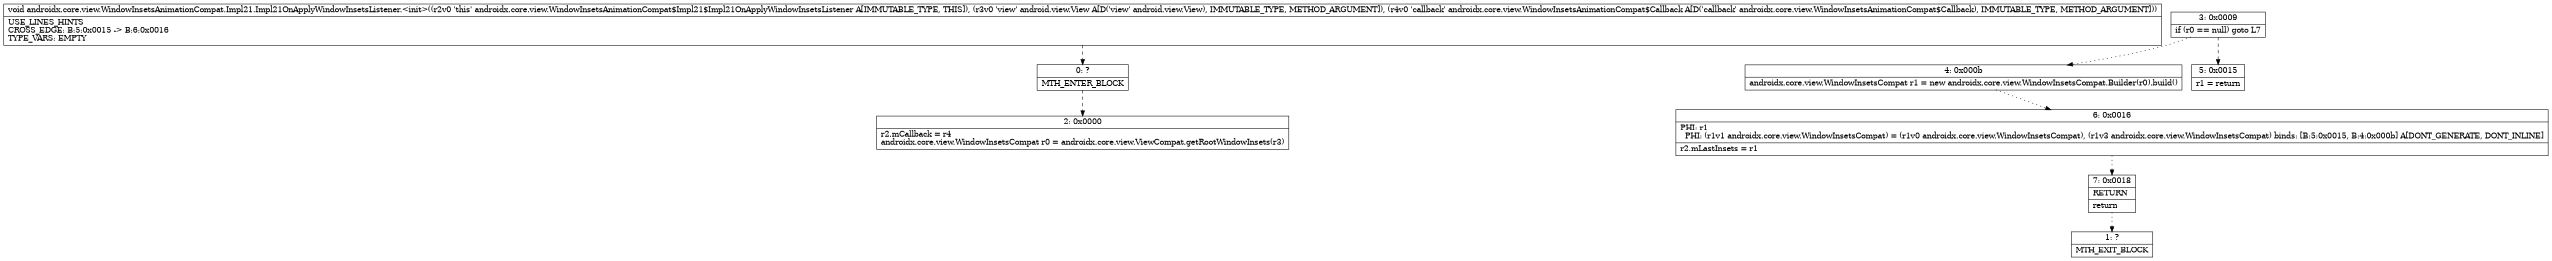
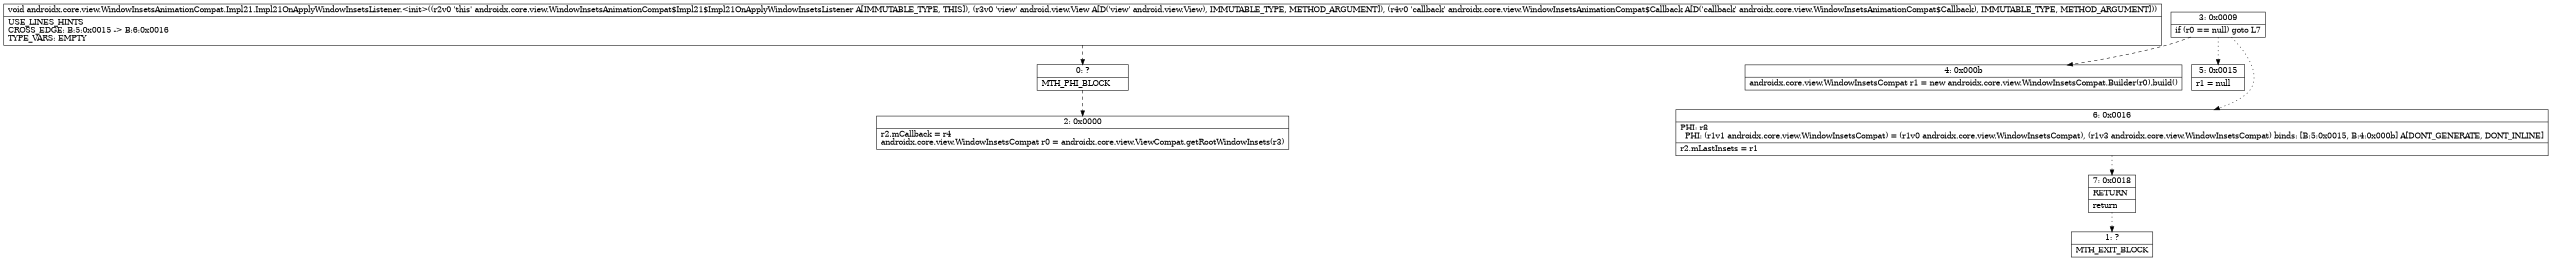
(2218, 48) -> (2218, 48)
(2132, 53) -> (2132, 53)
(1083, 84) -> (1076, 84)
(2218, 84) -> (2213, 84)
(2021, 99) -> (2254, 79)
(1695, 128) -> (1695, 128)
